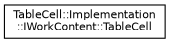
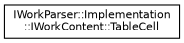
(85, 22) -> (92, 22)
